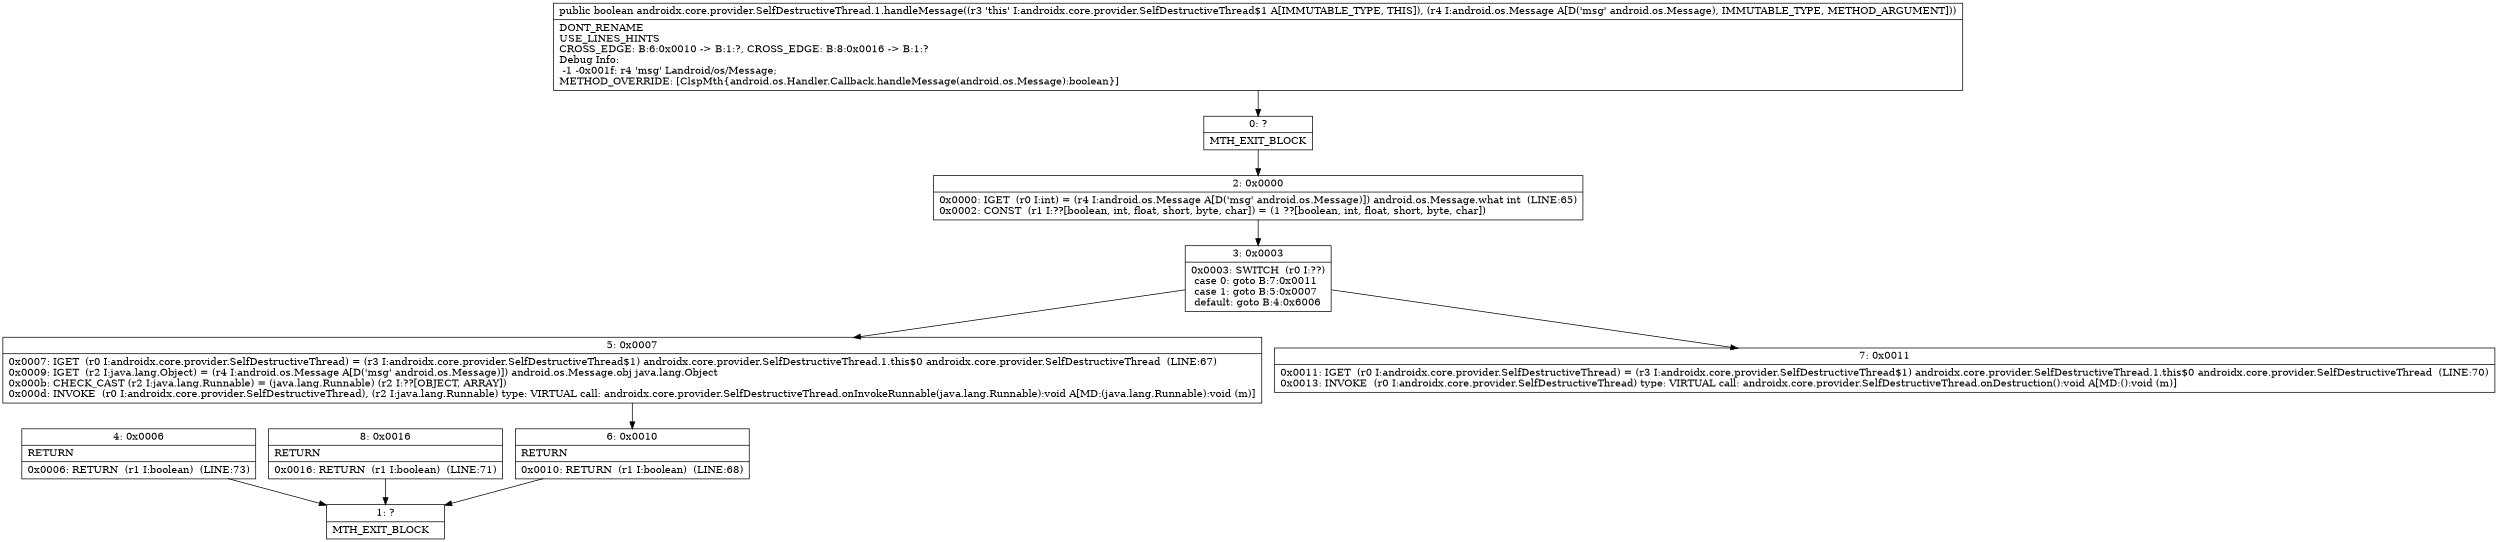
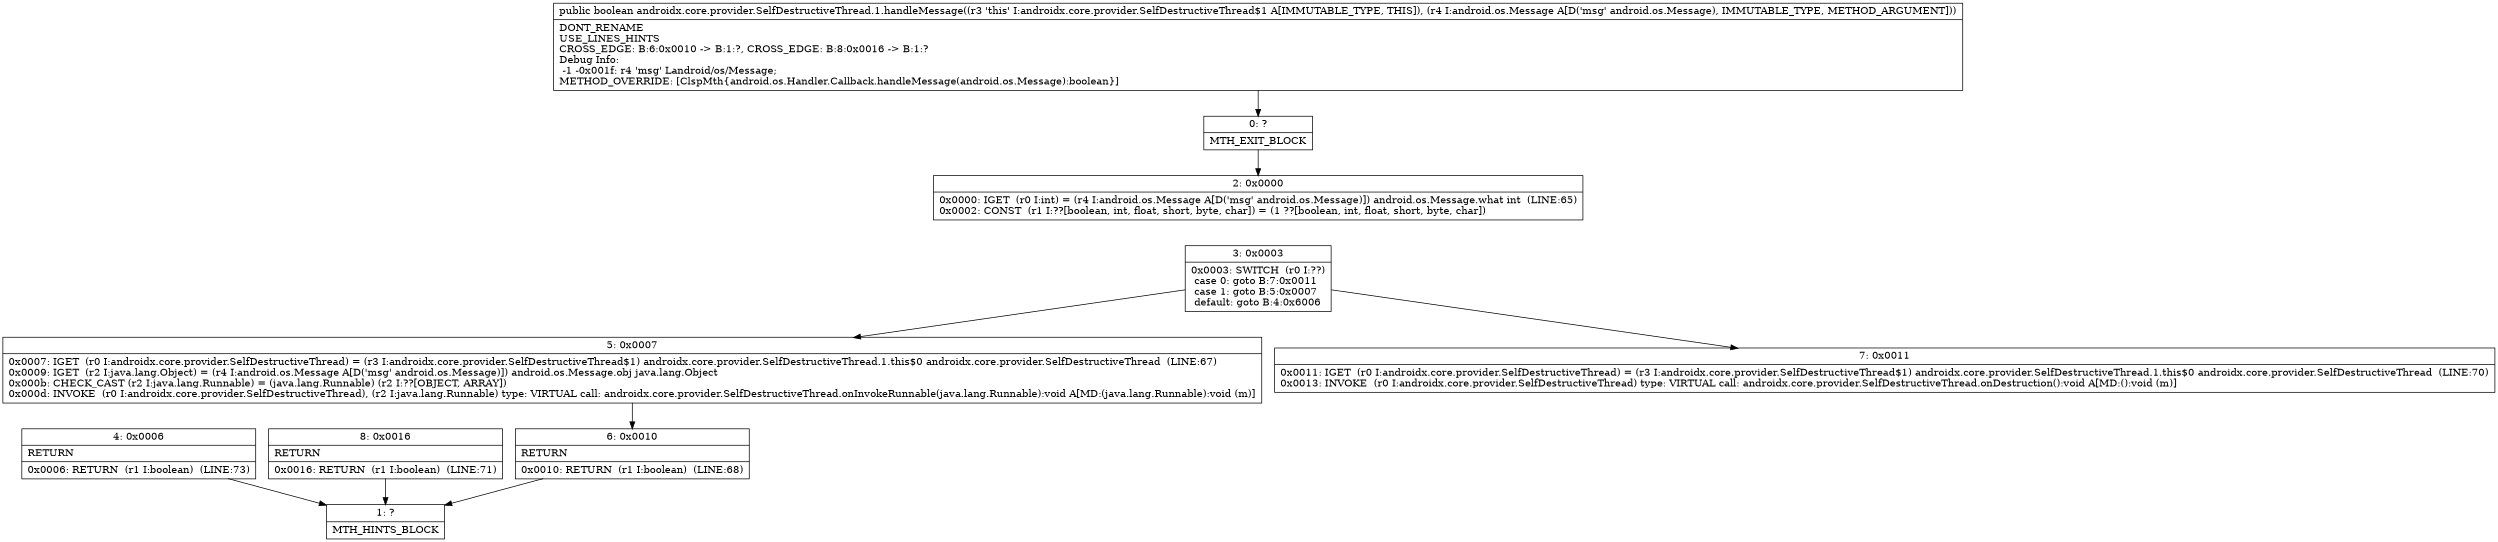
(1258, 229) -> none
(381, 530) -> (386, 530)
